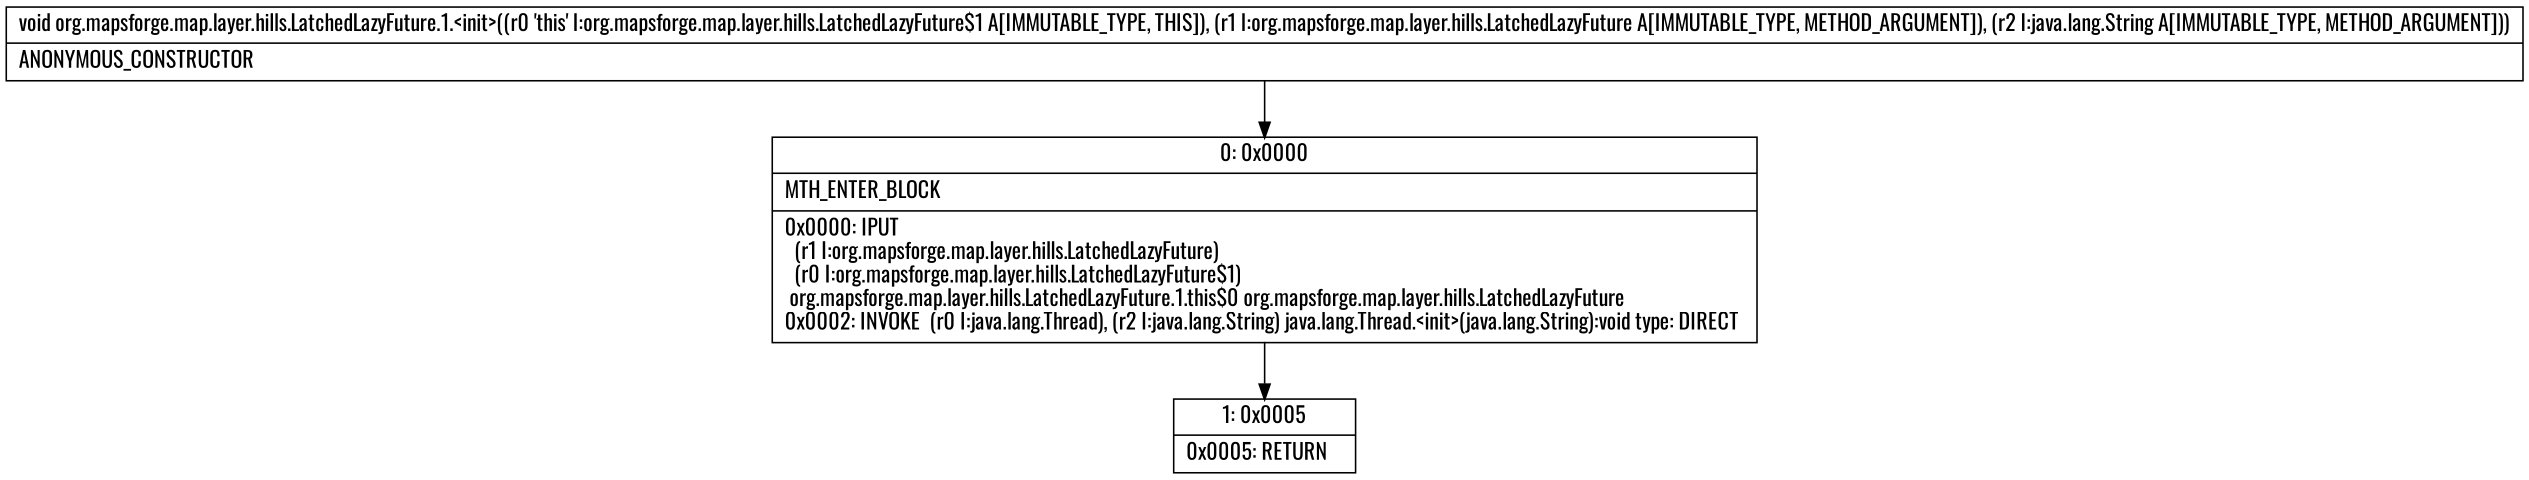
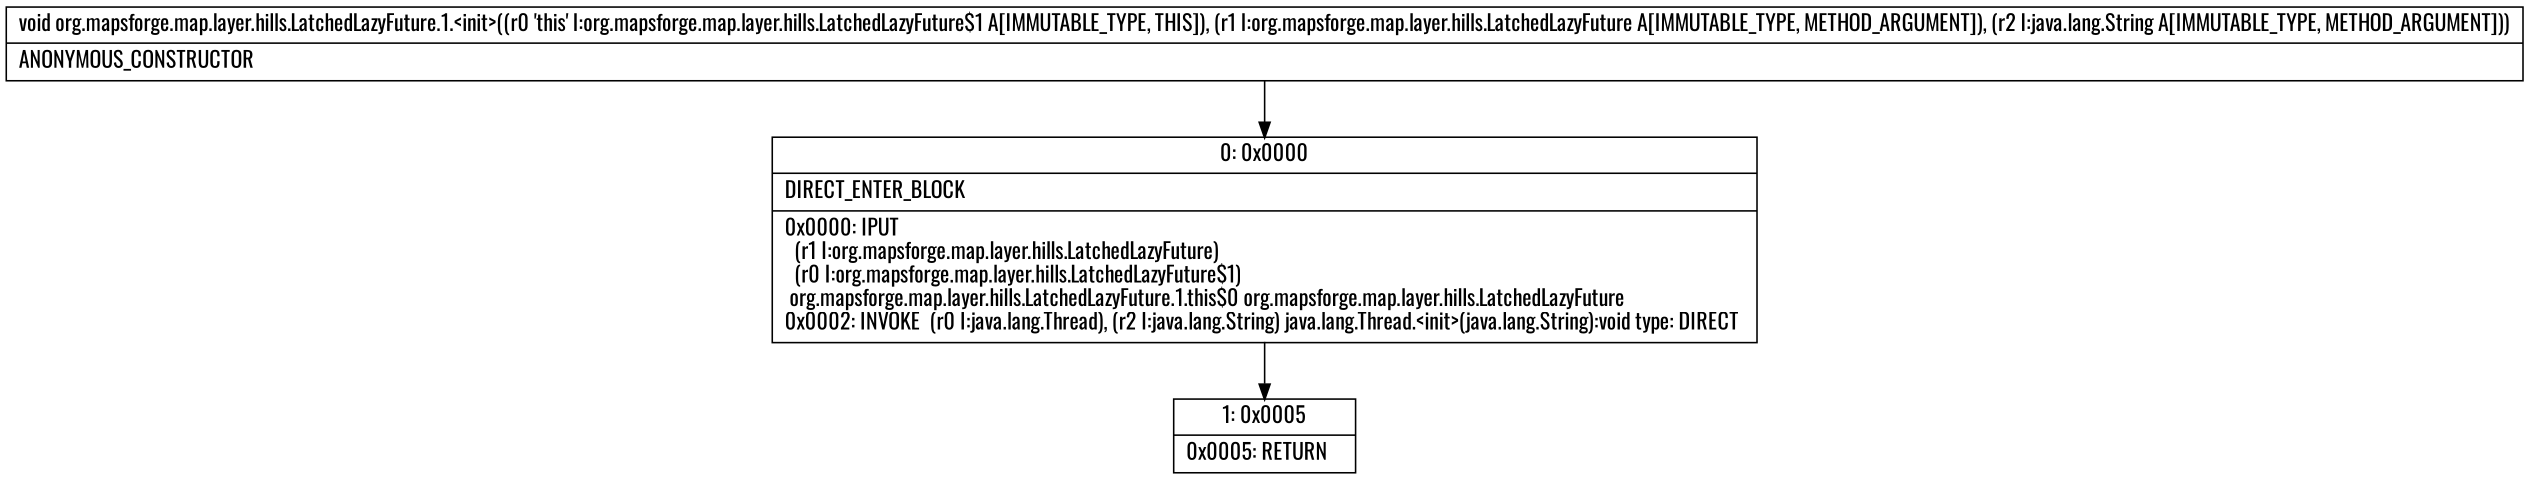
(863, 191) -> (875, 191)
